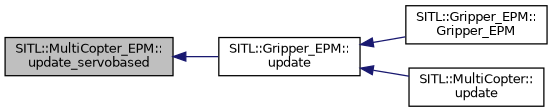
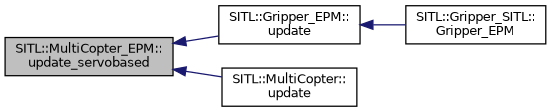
(476, 25) -> (476, 25)
(391, 73) -> (204, 74)
